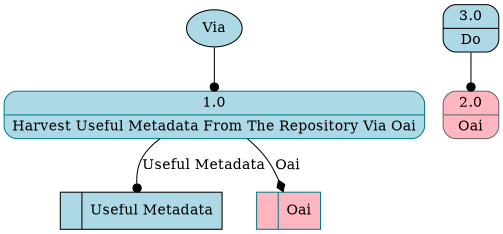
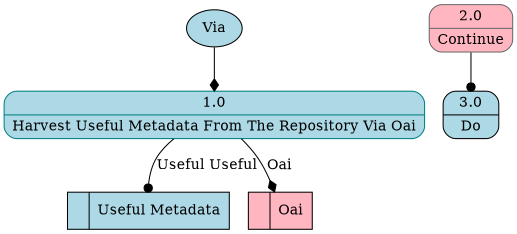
(214, 65) -> (214, 63)
(471, 68) -> (471, 68)
(471, 126) -> (471, 40)
(204, 165) -> (207, 165)
(289, 211) -> (280, 211)
